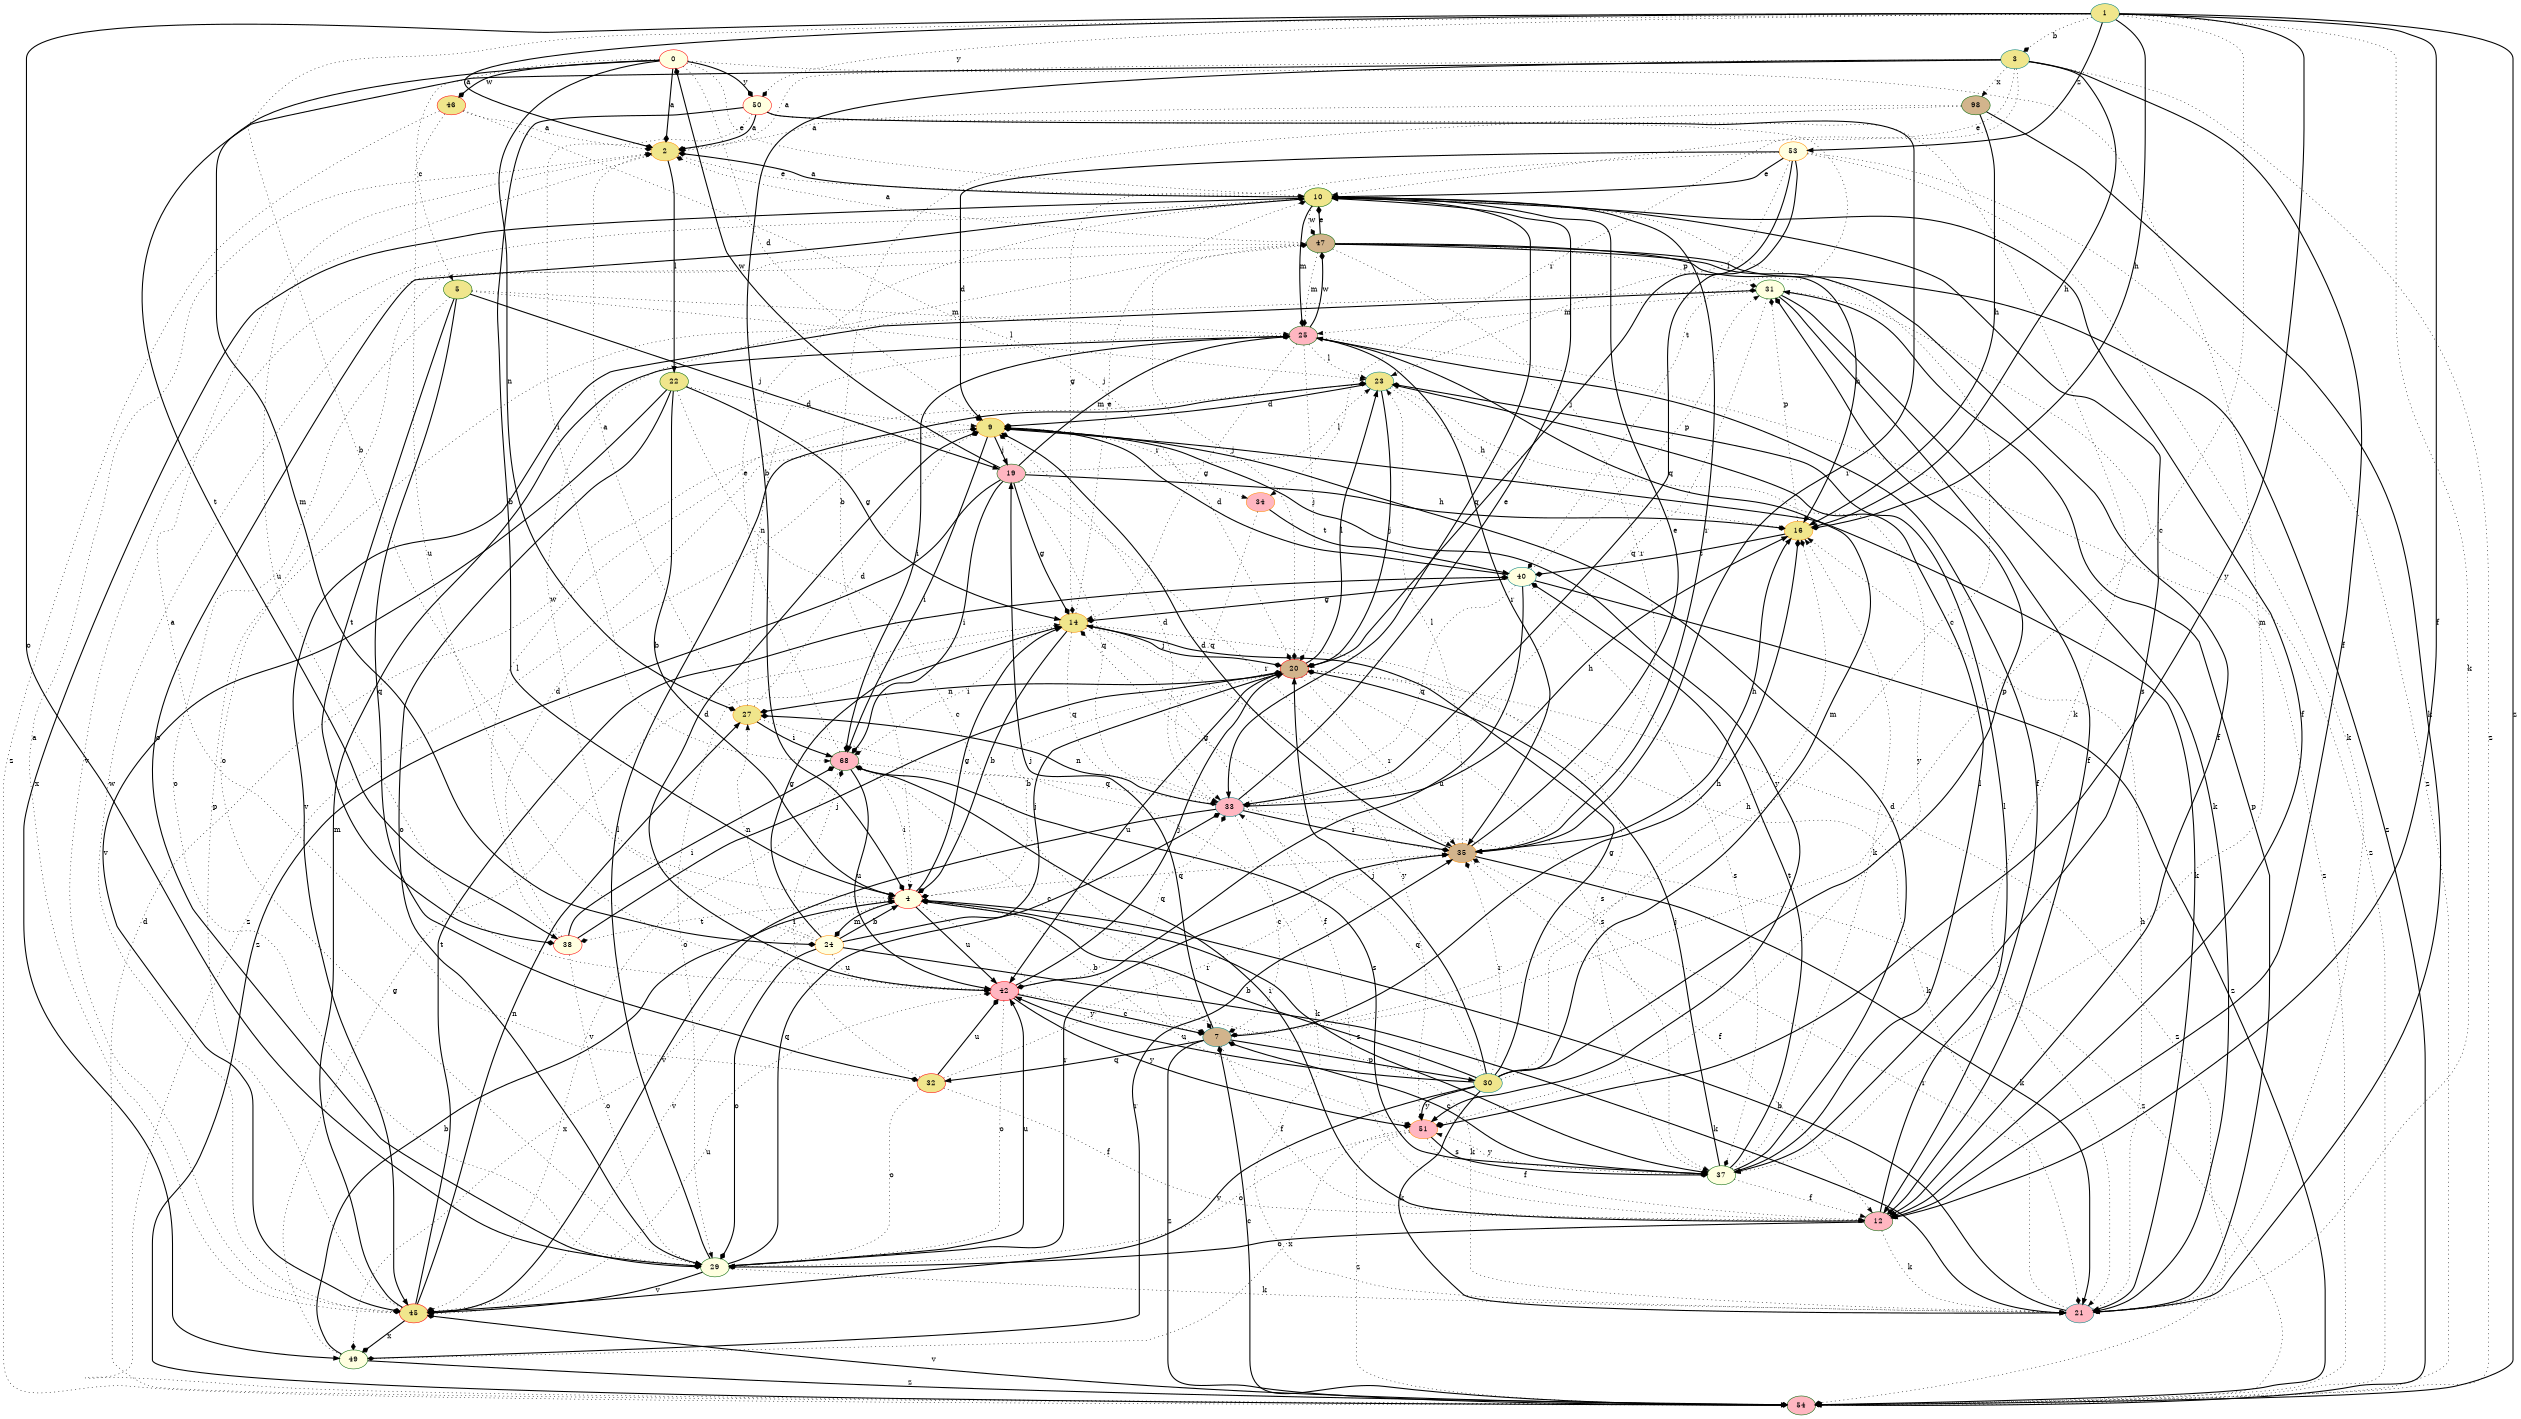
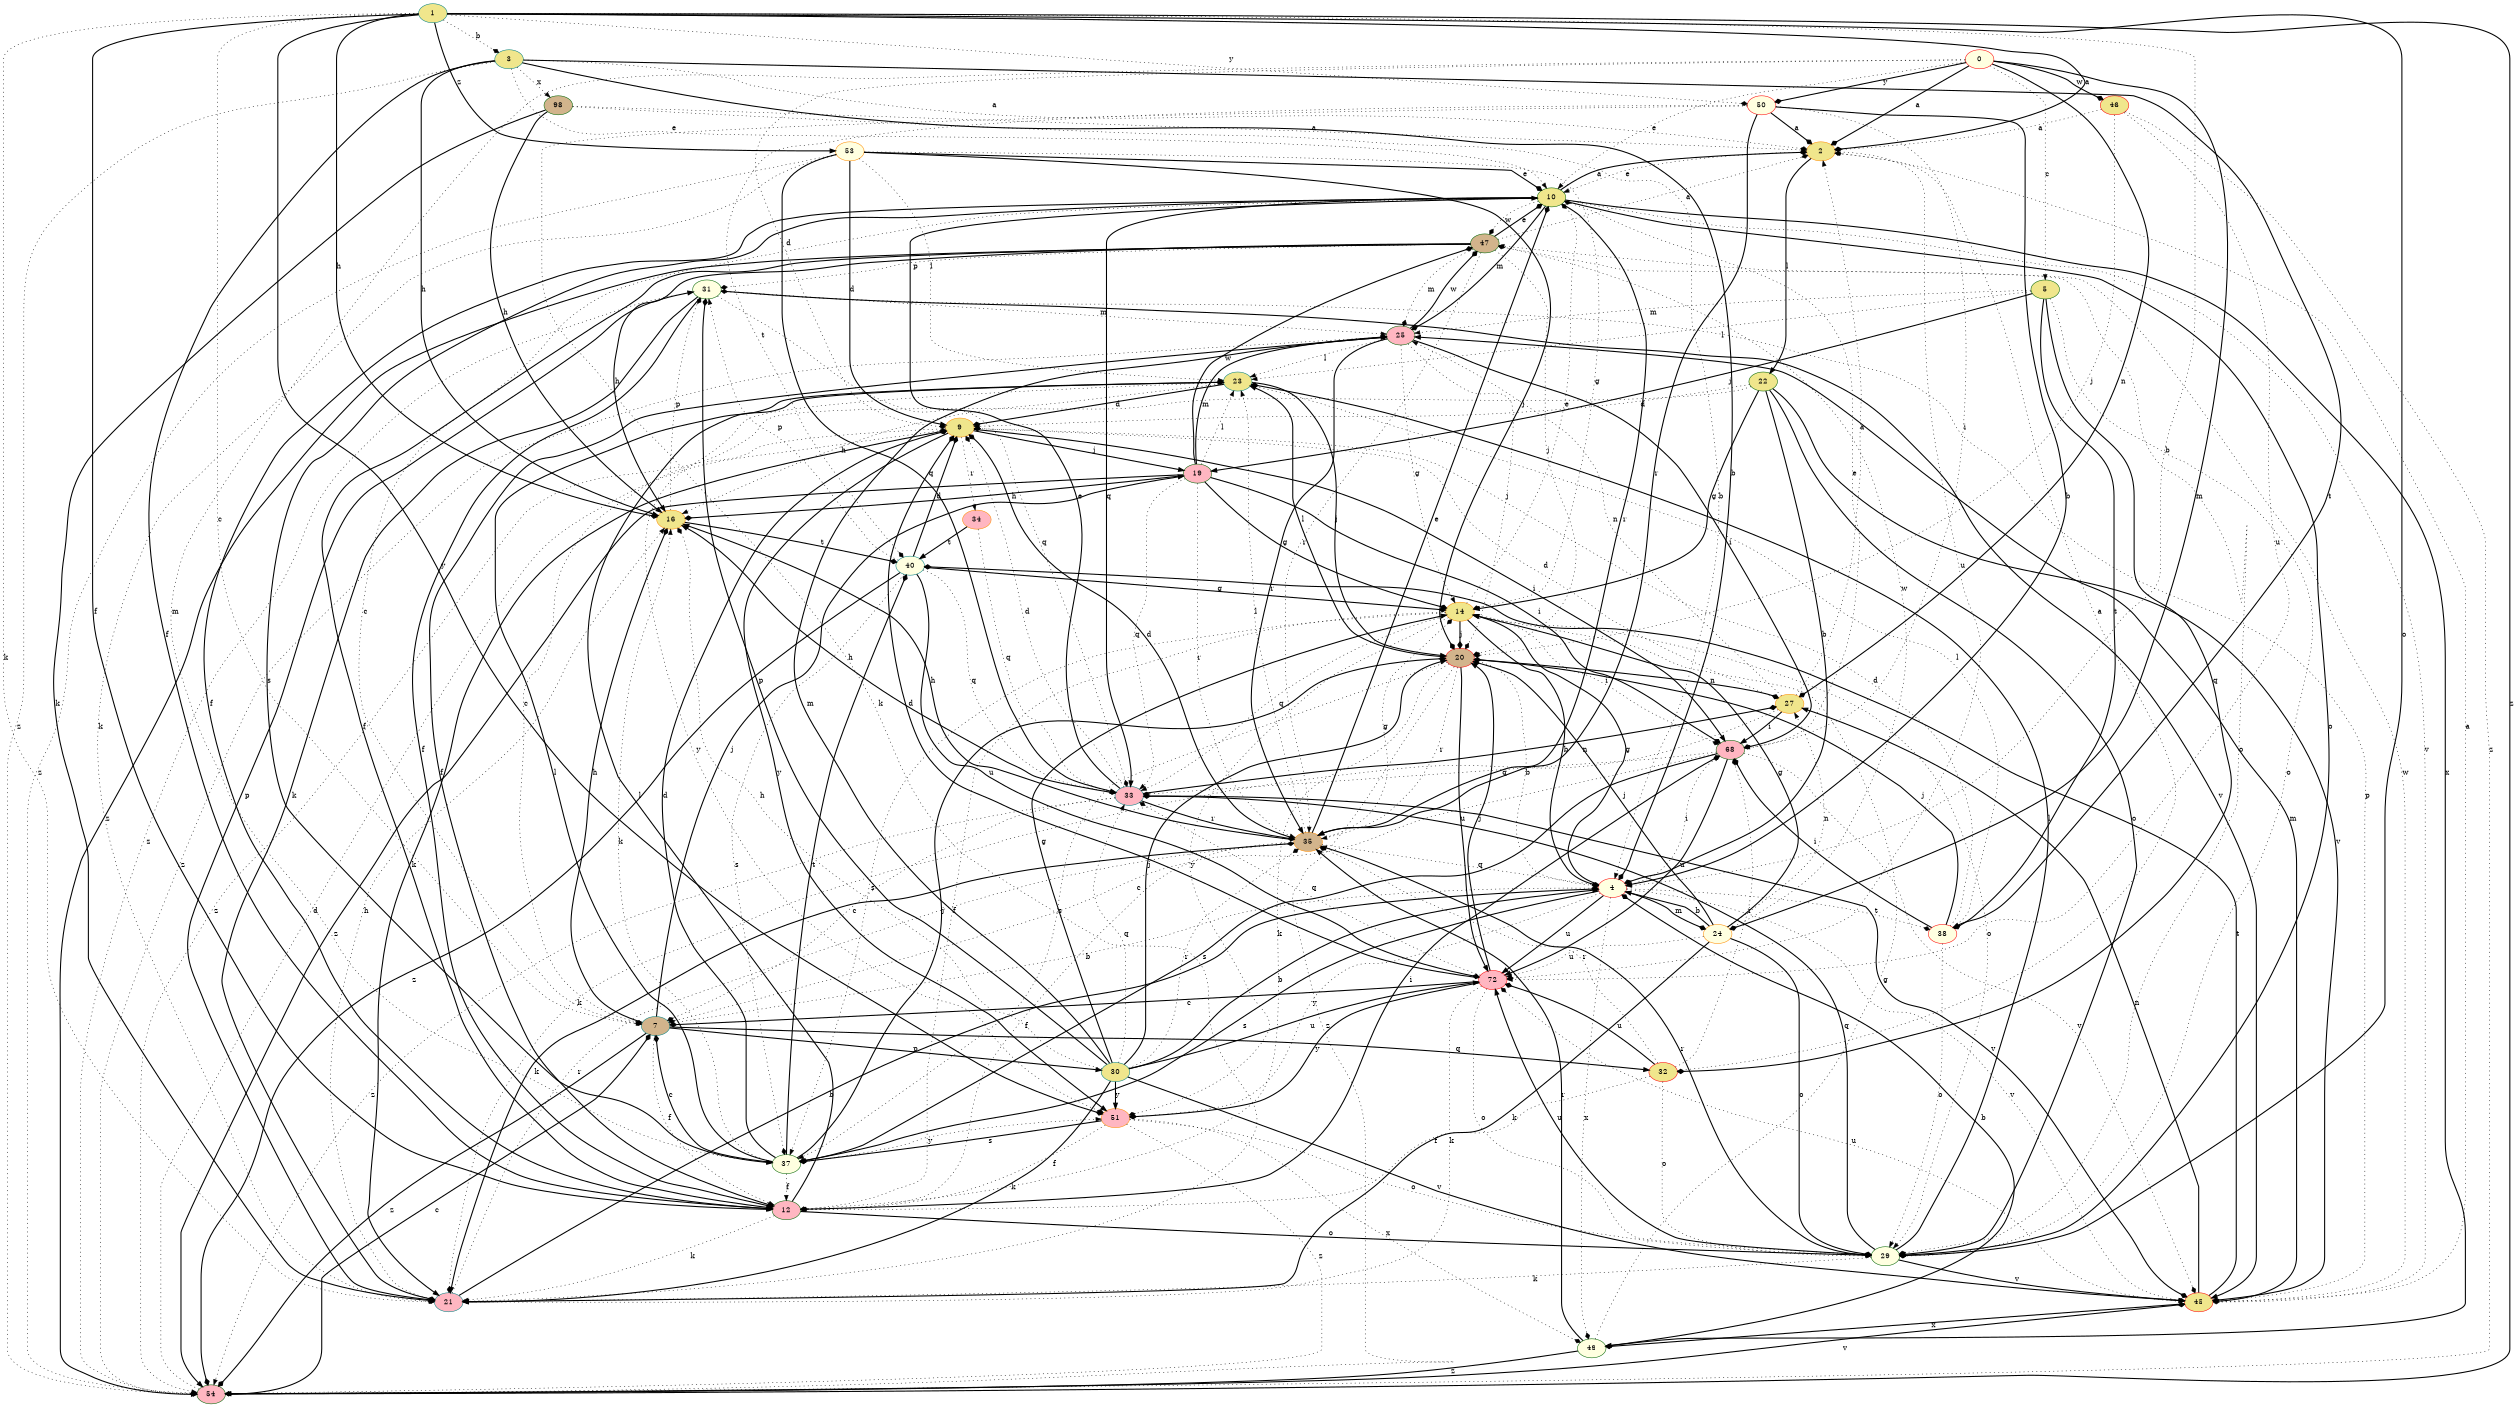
(1666, 199) -> none
(781, 316) -> (1287, 321)
(1837, 822) -> (1273, 1055)
(1004, 991) -> (1493, 980)
